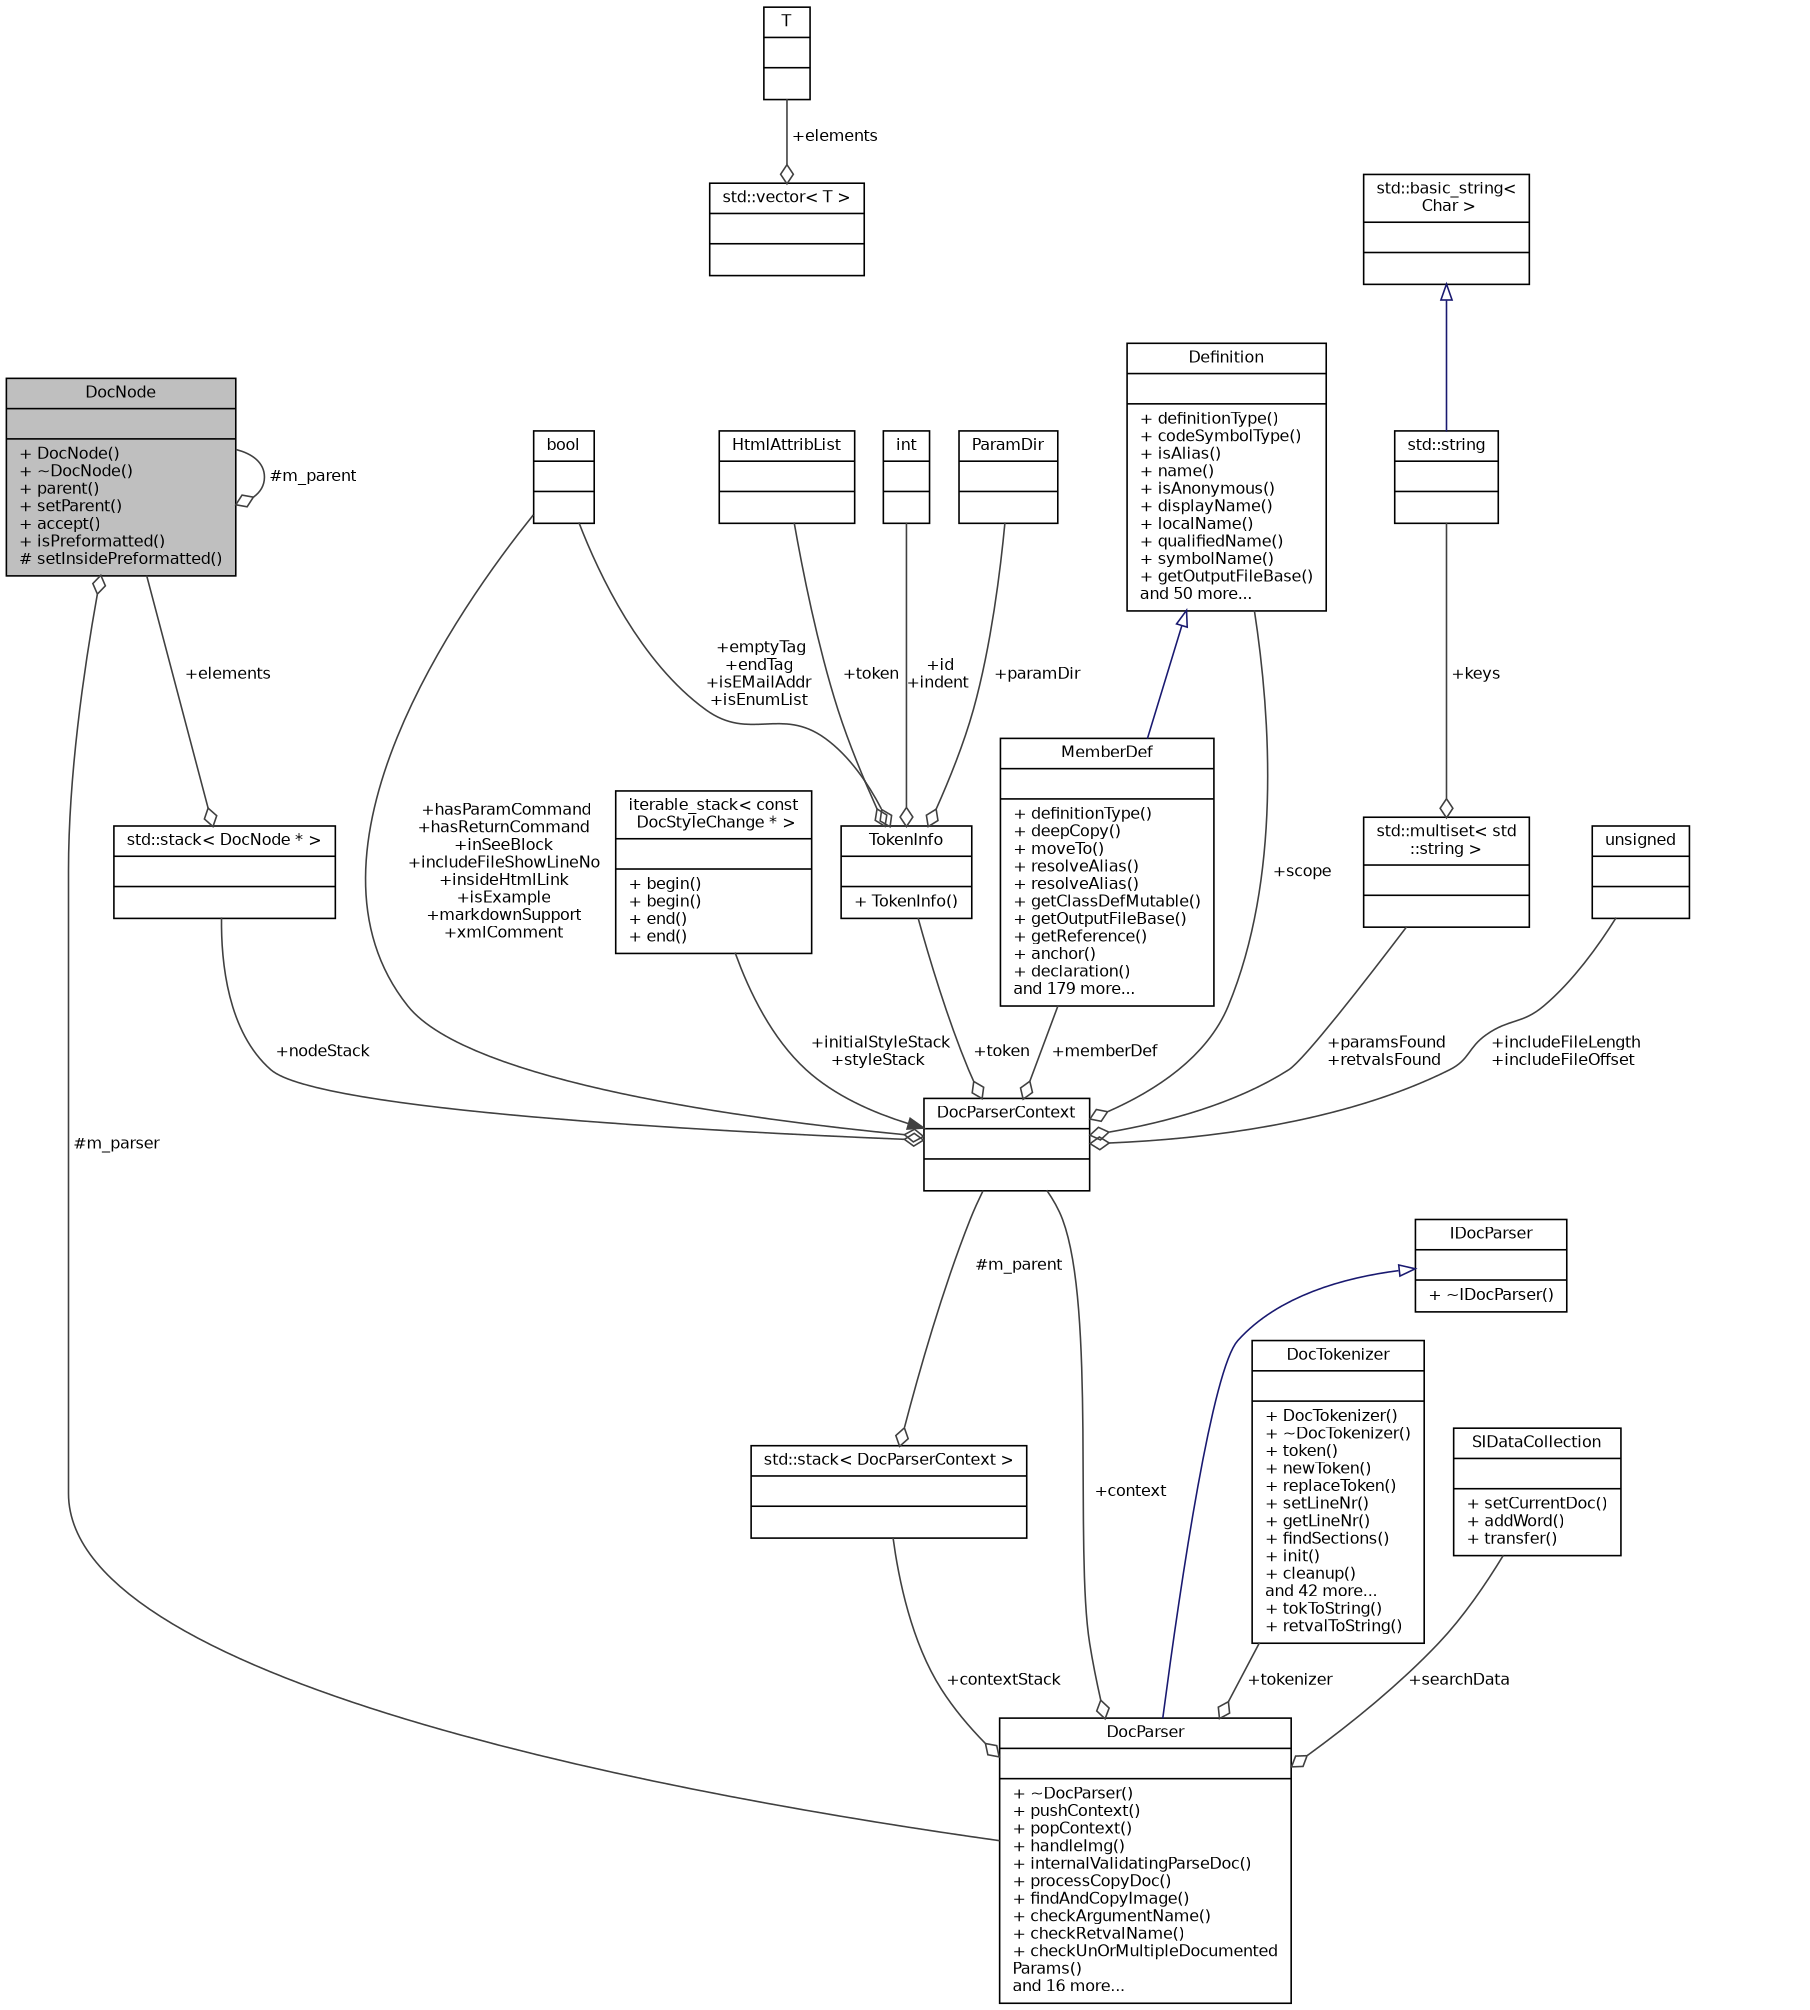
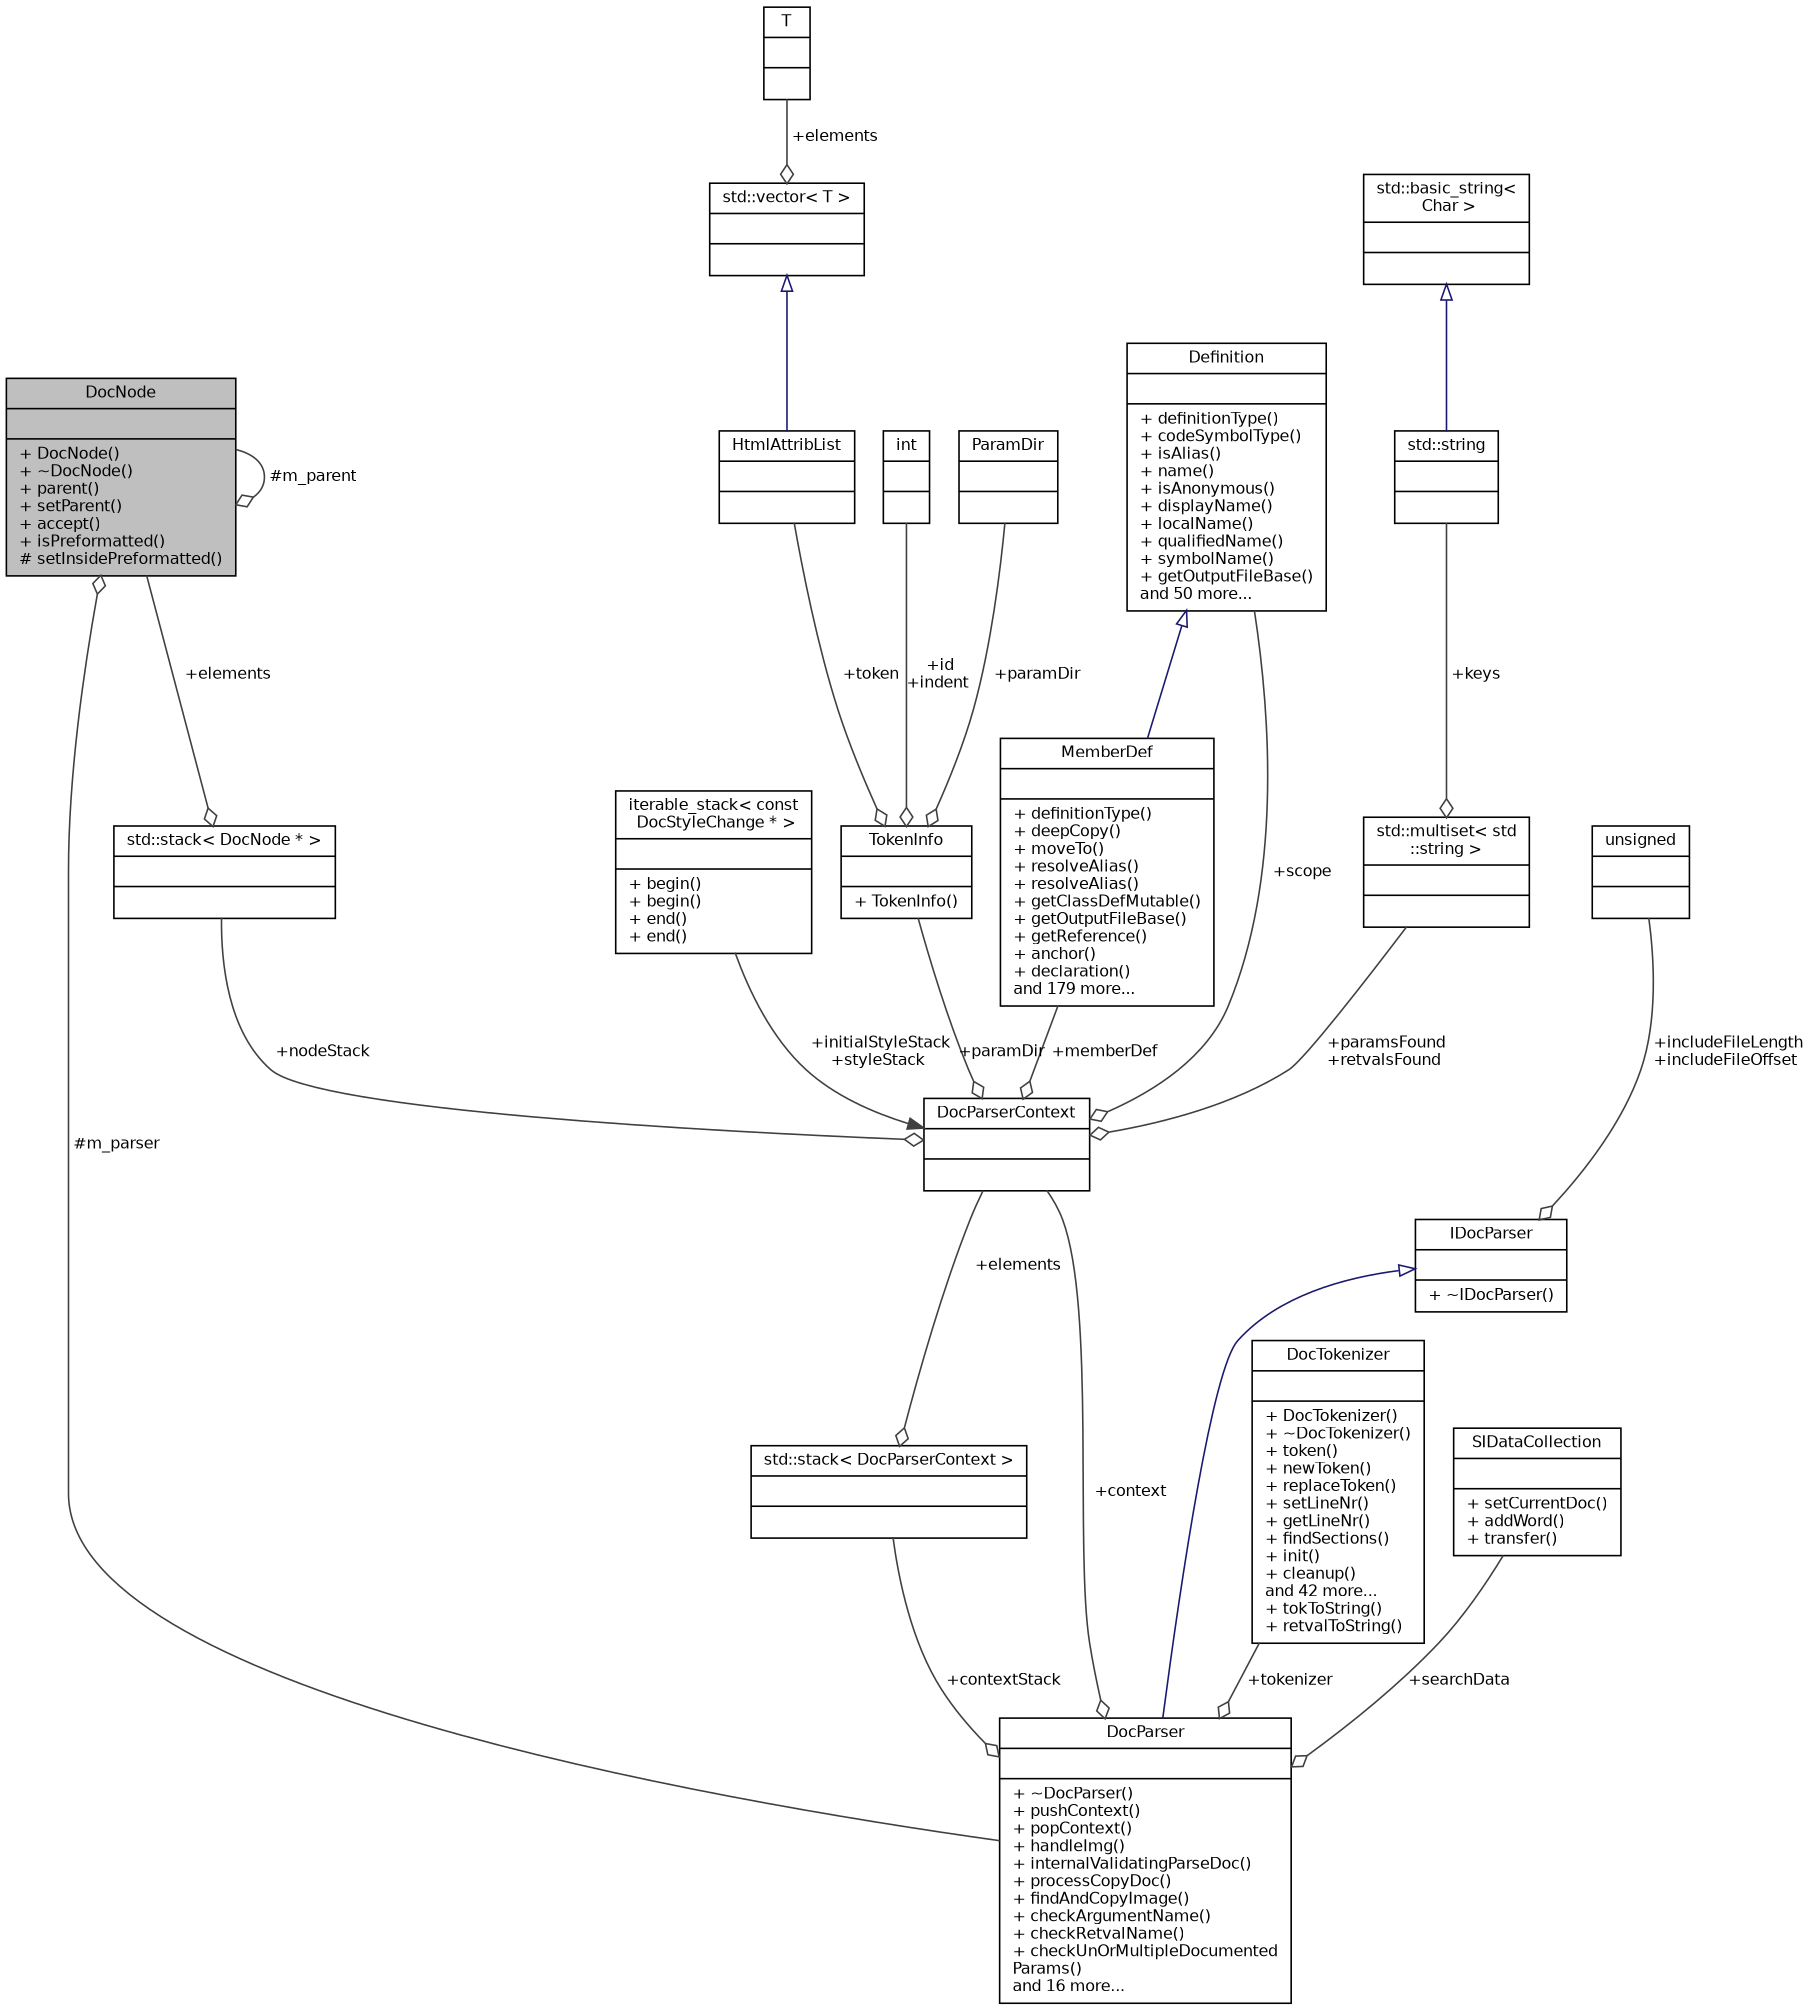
none -> (787, 362)
(564, 477) -> none
(1000, 1052) -> (1000, 1052)
(1394, 1093) -> (1639, 1074)
(1016, 1266) -> (1016, 1266)
